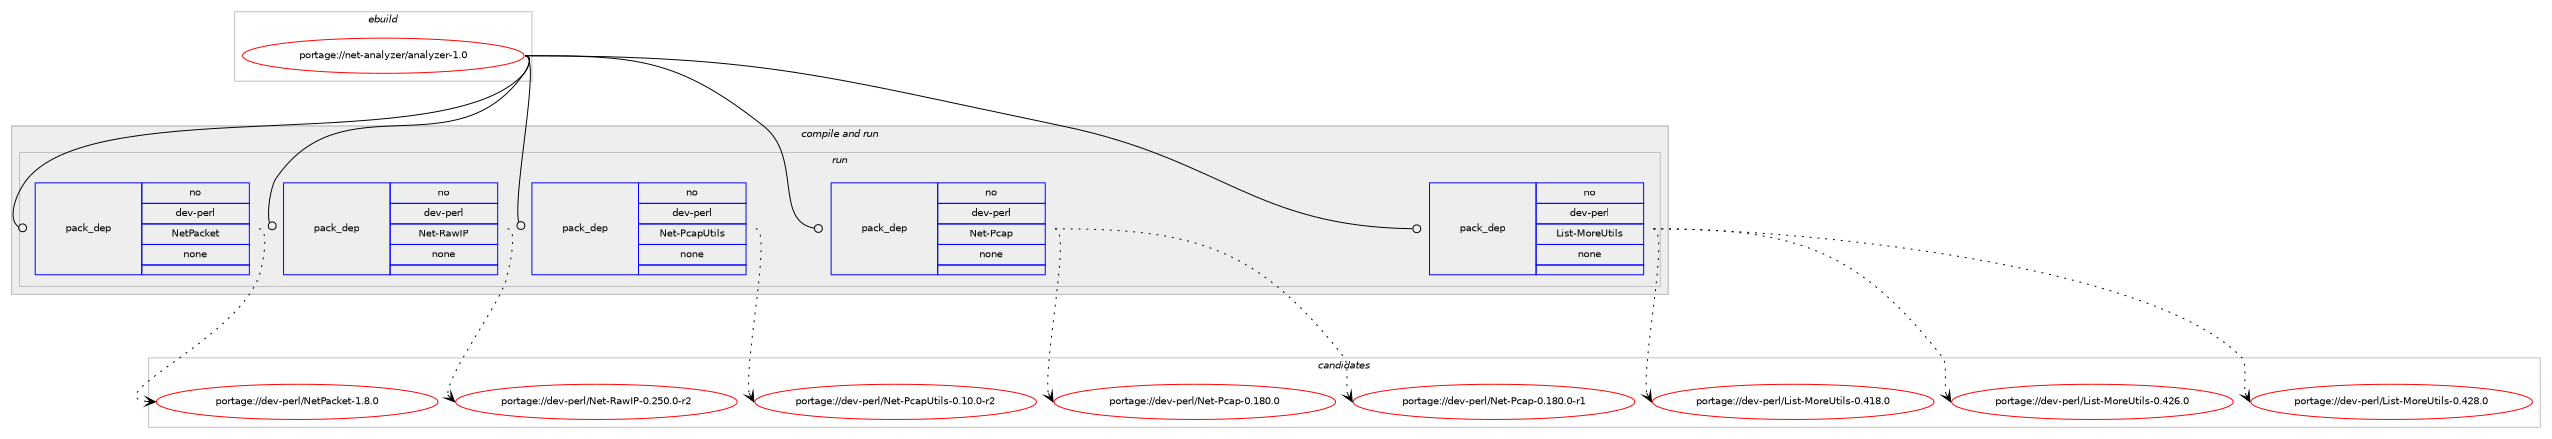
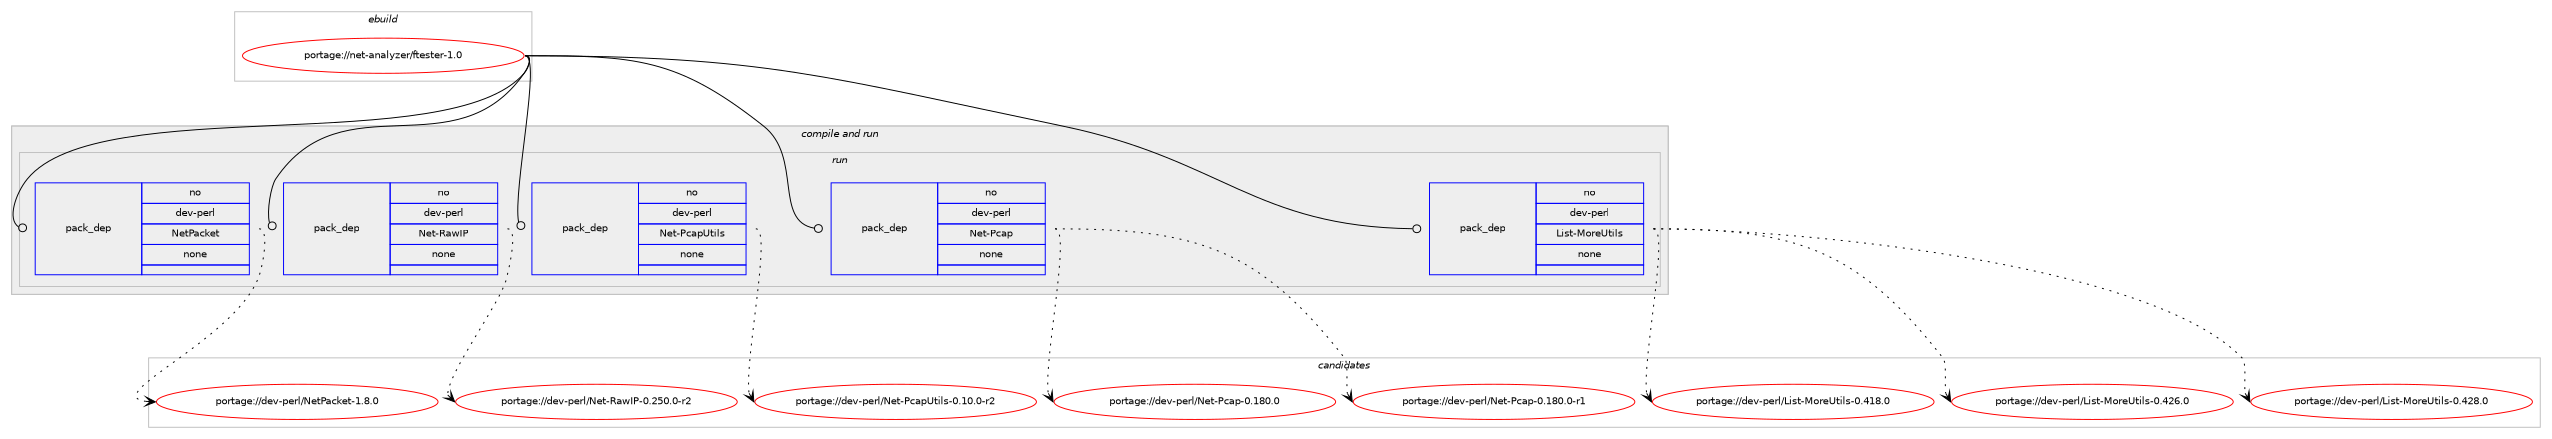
(383, 56) -> (383, 56)
